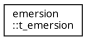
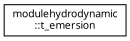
(43, 20) -> (65, 20)
